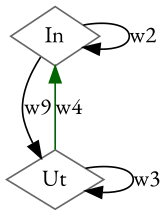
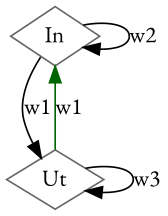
(38, 108) -> (38, 108)
(69, 108) -> (69, 108)
